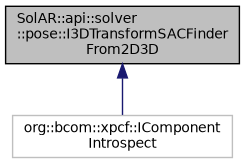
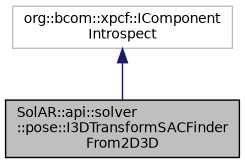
(122, 97) -> (122, 82)
